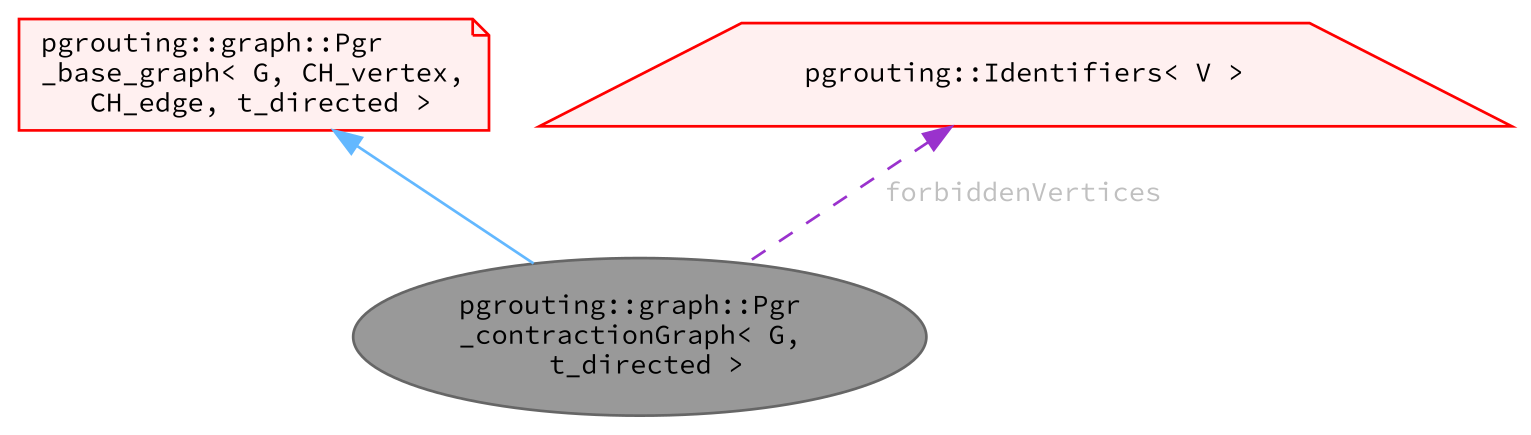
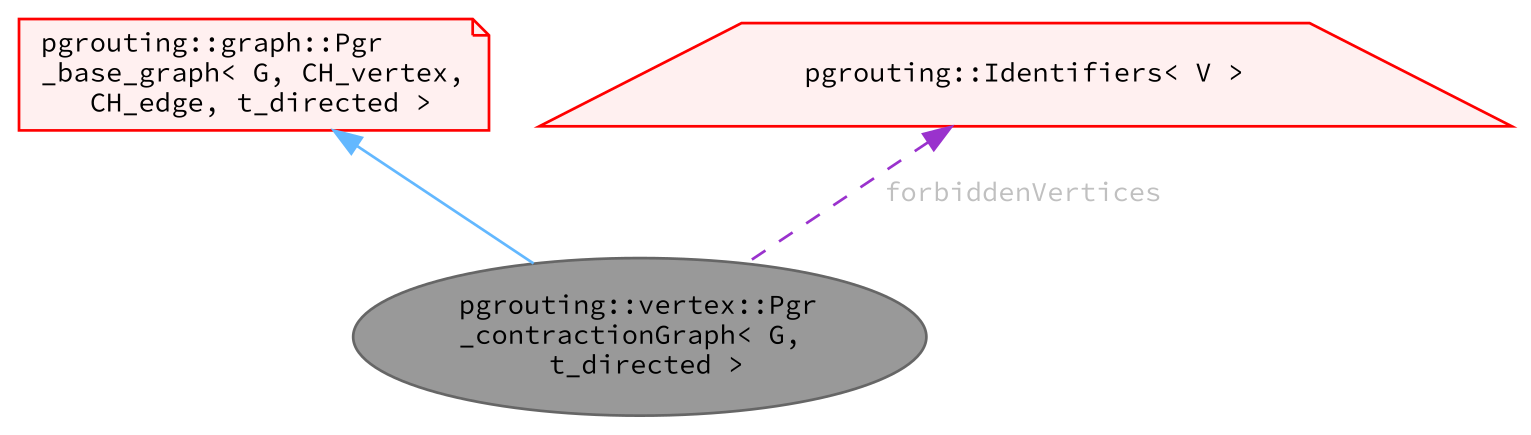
(640, 337) -> (640, 337)
